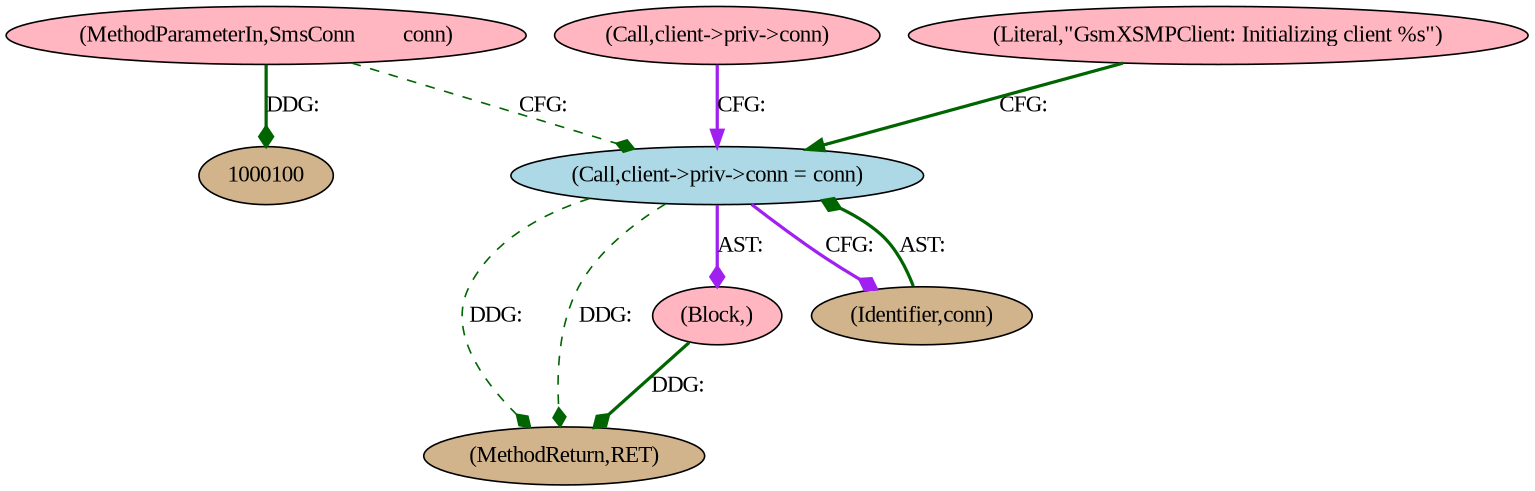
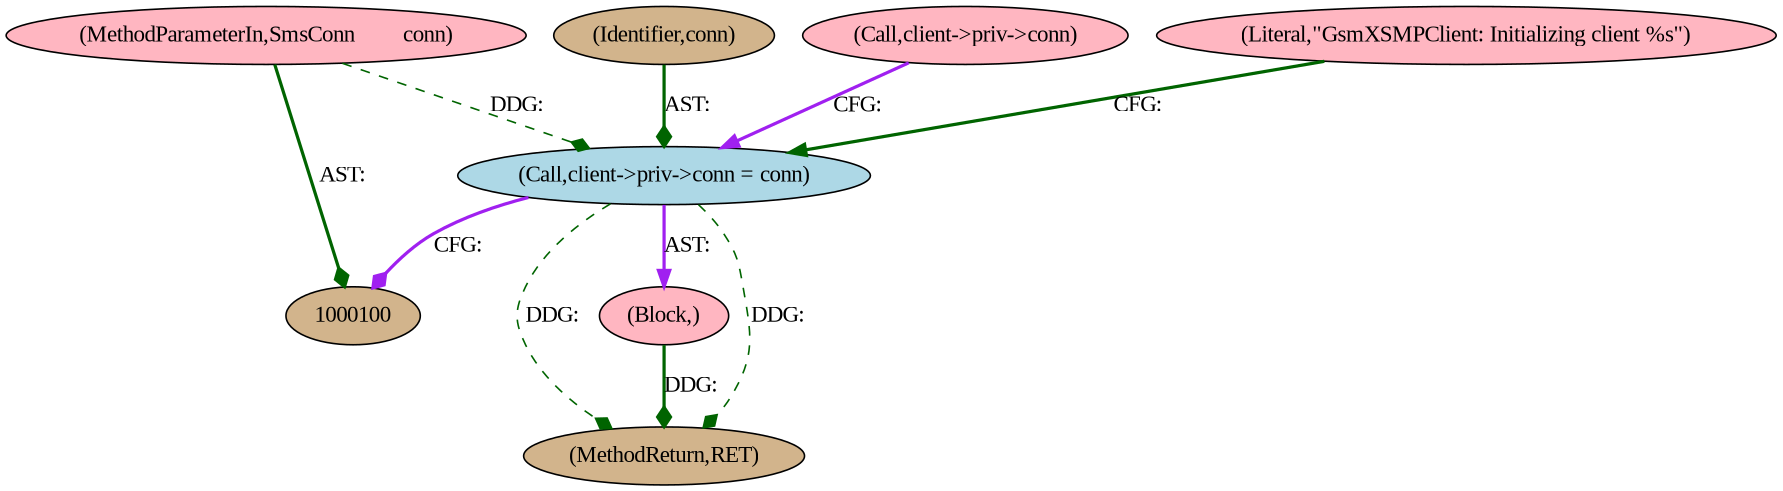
(296, 106) -> (346, 176)
(546, 106) -> (520, 106)
(717, 236) -> (664, 238)
(804, 243) -> (451, 225)
